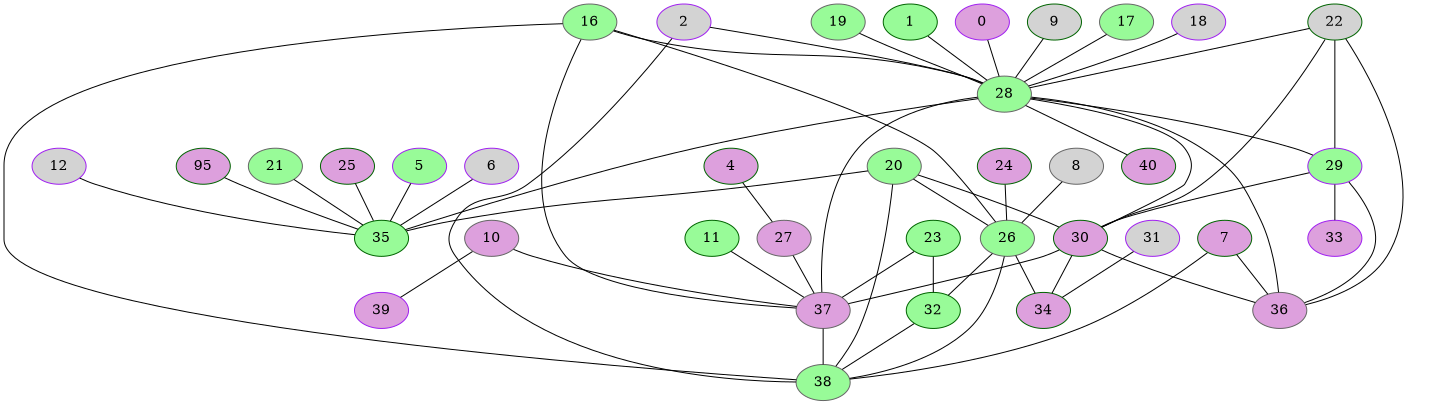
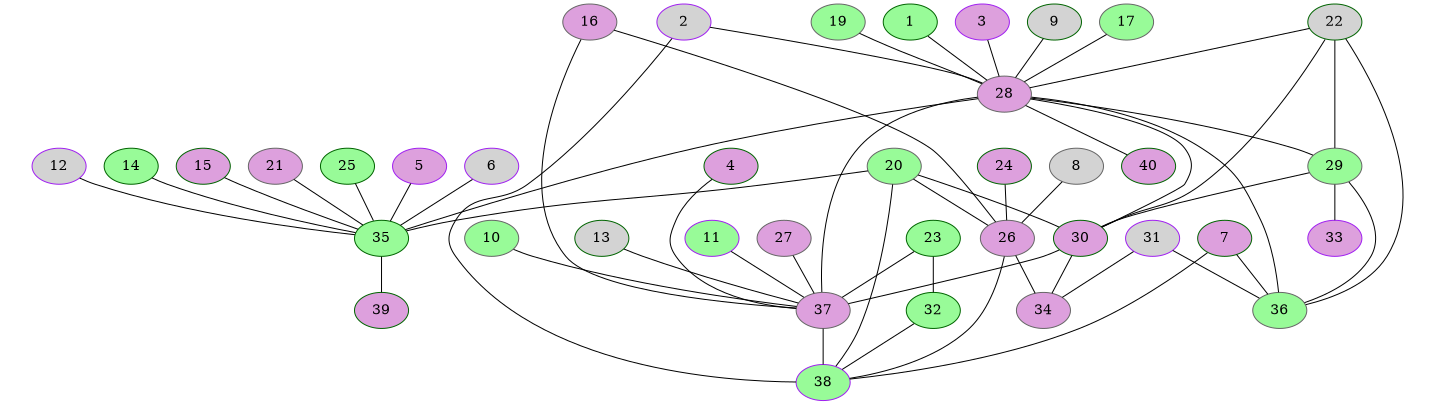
(590, 22) -> (590, 22)
(982, 22) -> (982, 22)
(1199, 22) -> none
(799, 55) -> none
(1004, 94) -> (1004, 94)
none -> (131, 166)
(203, 166) -> (203, 166)
(275, 166) -> (275, 166)
(347, 166) -> (347, 166)
(420, 166) -> (420, 166)
(1335, 166) -> (1335, 166)
(758, 202) -> (678, 259)
(492, 238) -> (492, 238)
none -> (602, 238)
(712, 238) -> (712, 238)
(1007, 238) -> (1007, 238)
(979, 266) -> none
(436, 274) -> (382, 274)
(61, 278) -> none
(1182, 280) -> (1216, 274)
(382, 310) -> (382, 310)
(1043, 310) -> (1043, 310)
(1280, 310) -> (1280, 310)
(823, 383) -> (823, 383)
